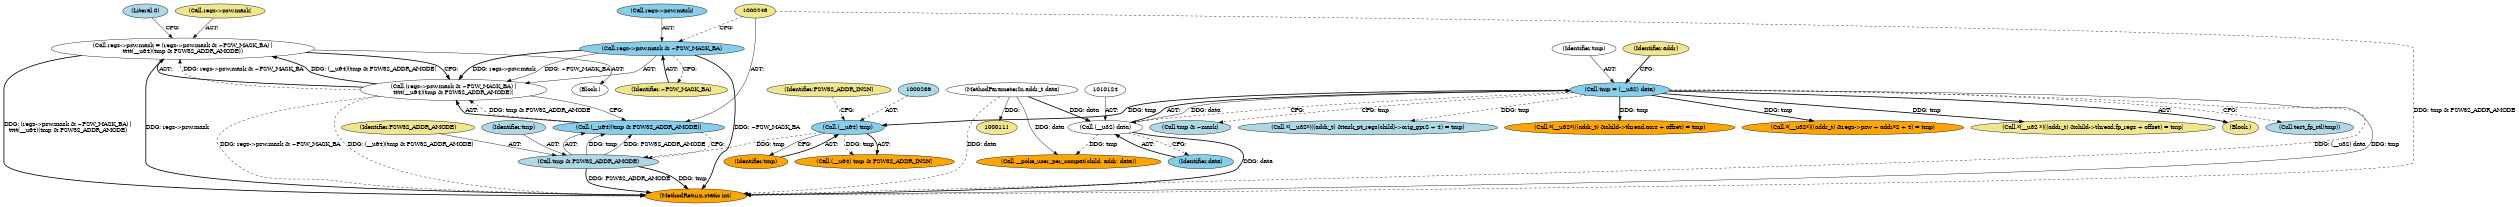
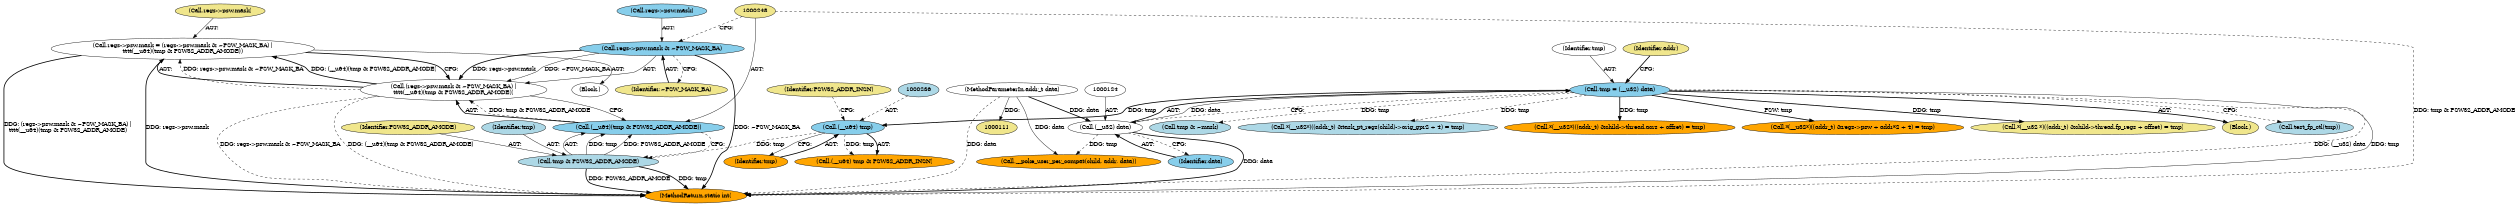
(145, 11) -> none
(1105, 90) -> (1105, 90)
(1375, 110) -> (1375, 110)
(1778, 110) -> (1778, 110)
